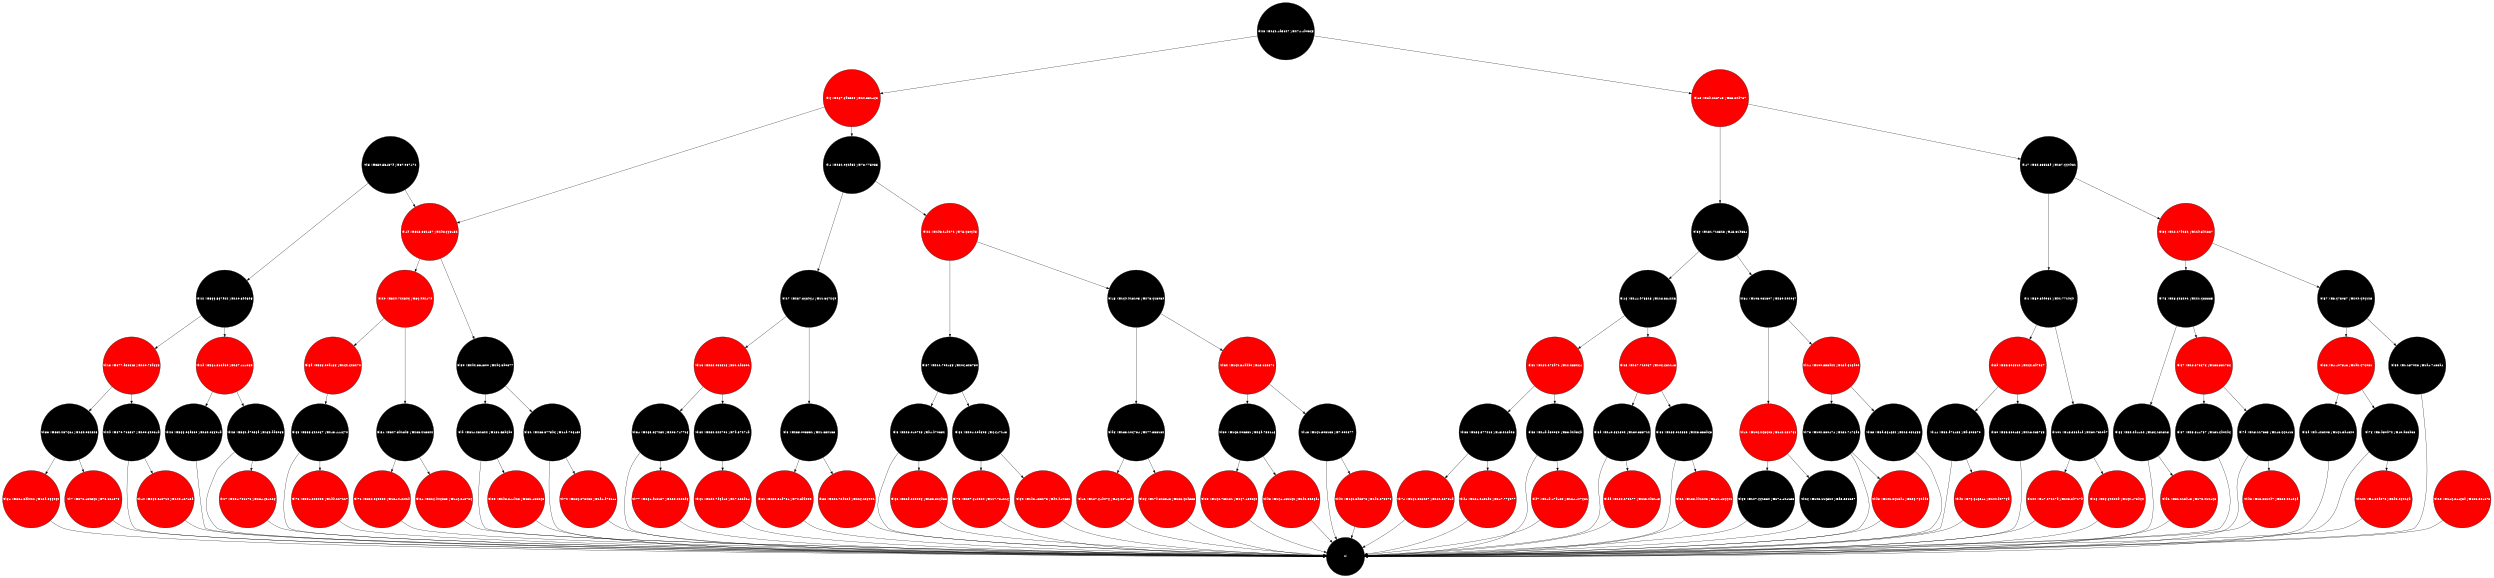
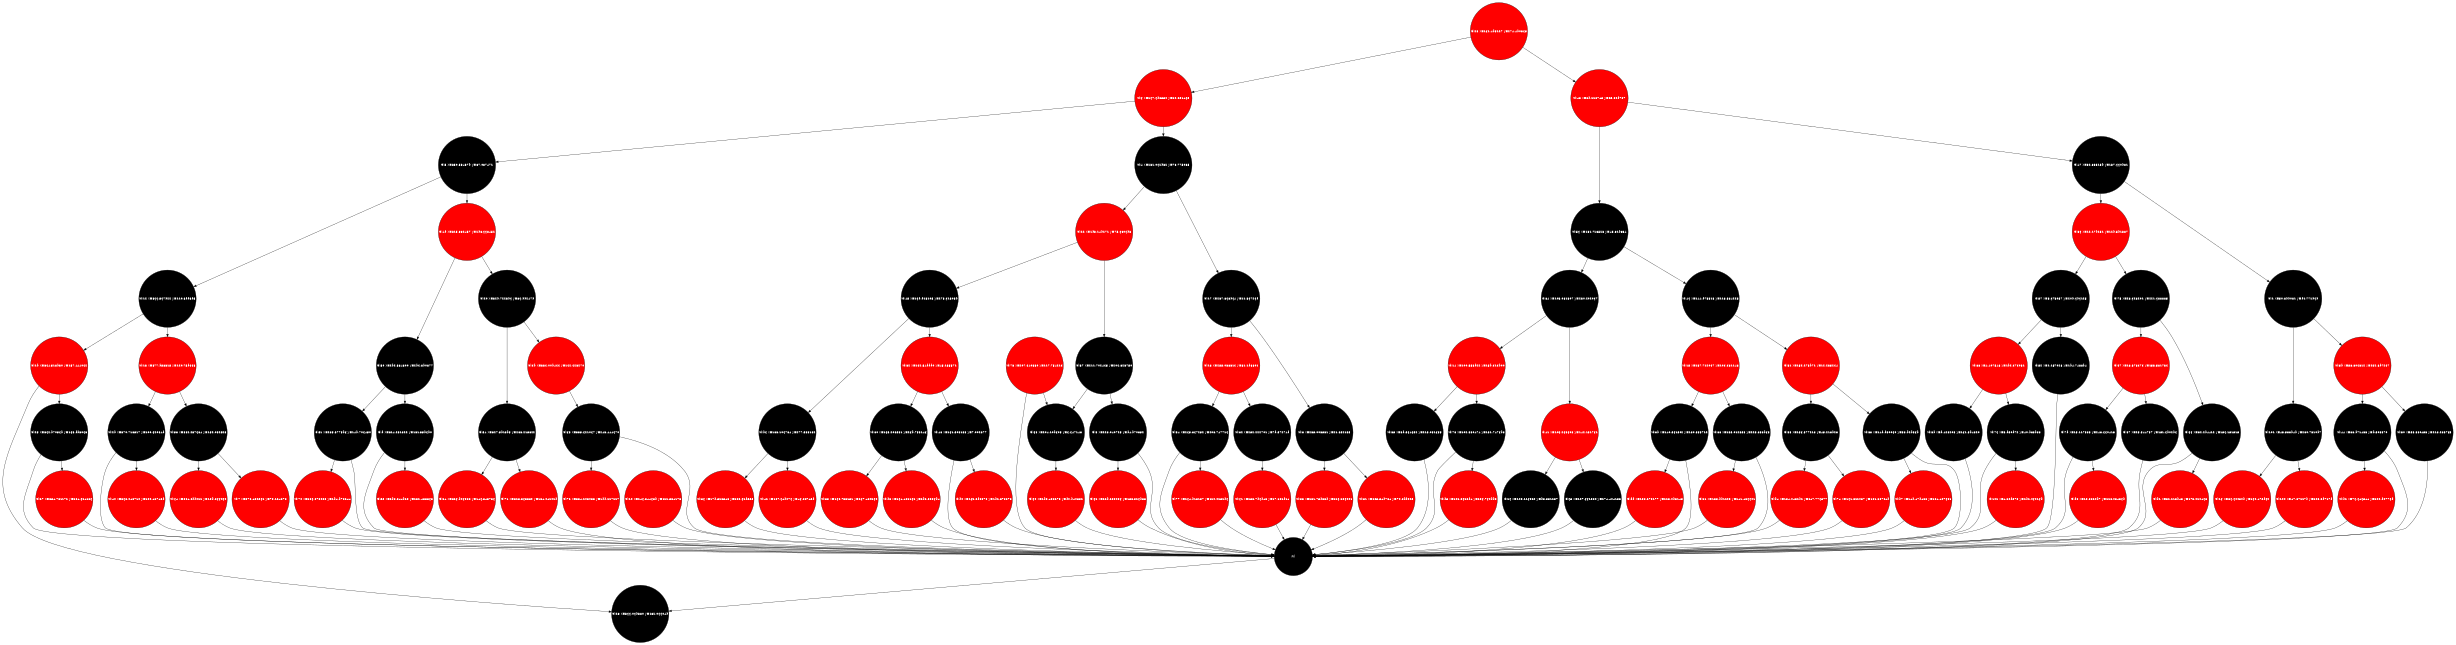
(1286, 31) -> (1499, 31)
(642, 165) -> (816, 131)
(405, 299) -> (507, 299)
(981, 464) -> (1045, 398)
(730, 549) -> (973, 585)
